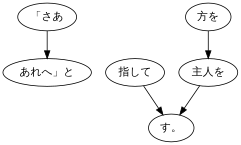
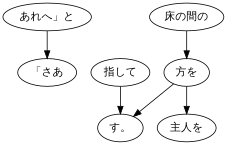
none -> (187, 17)
(47, 41) -> (47, 41)
(192, 97) -> (157, 98)
